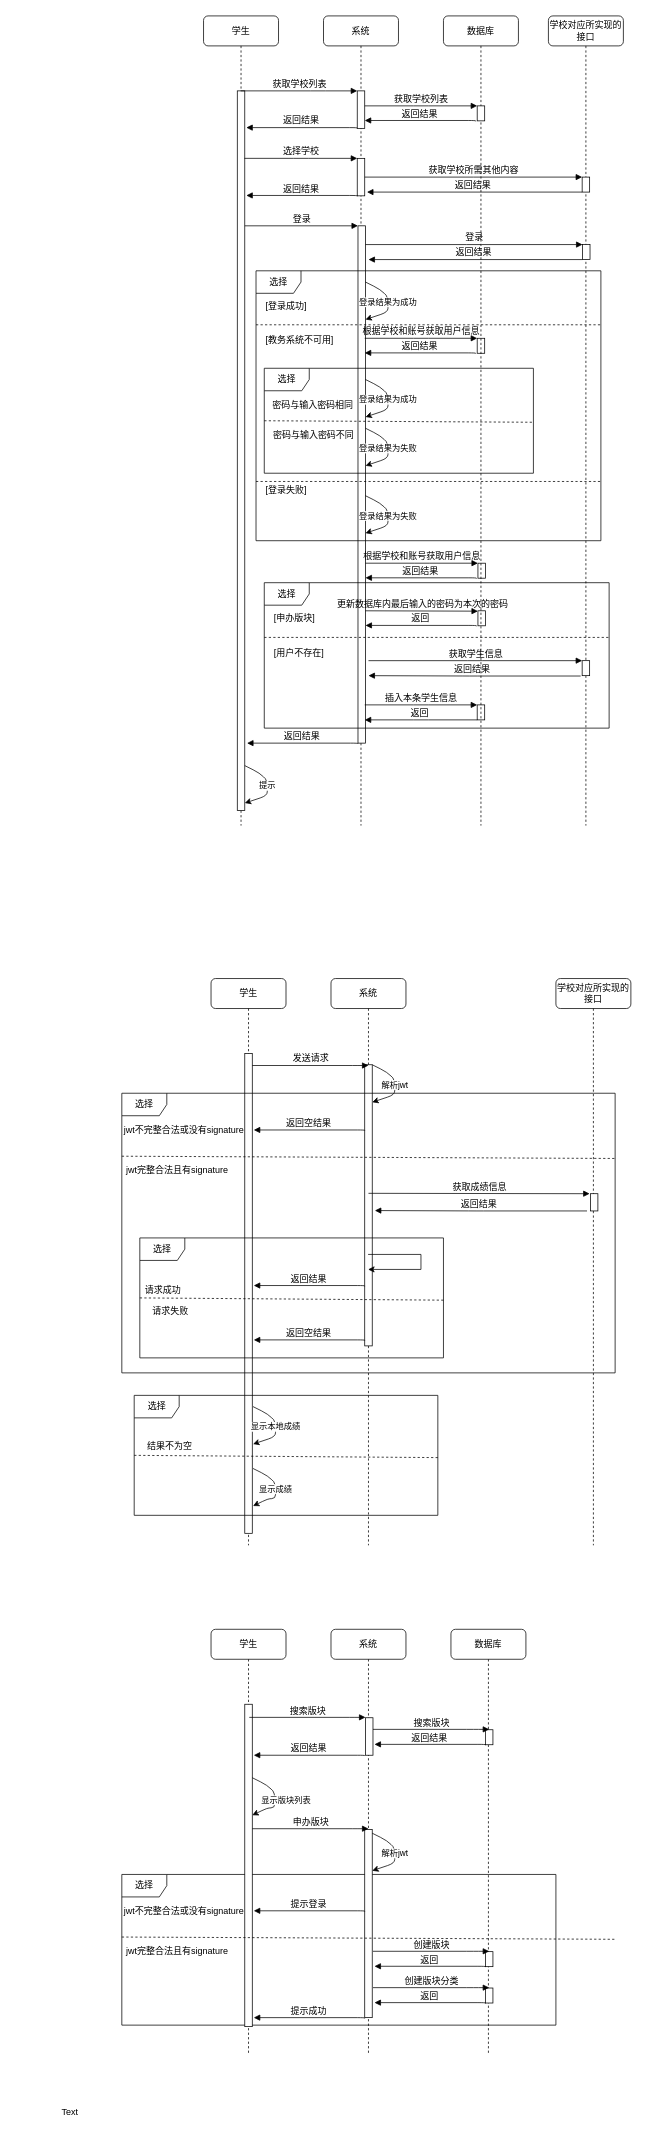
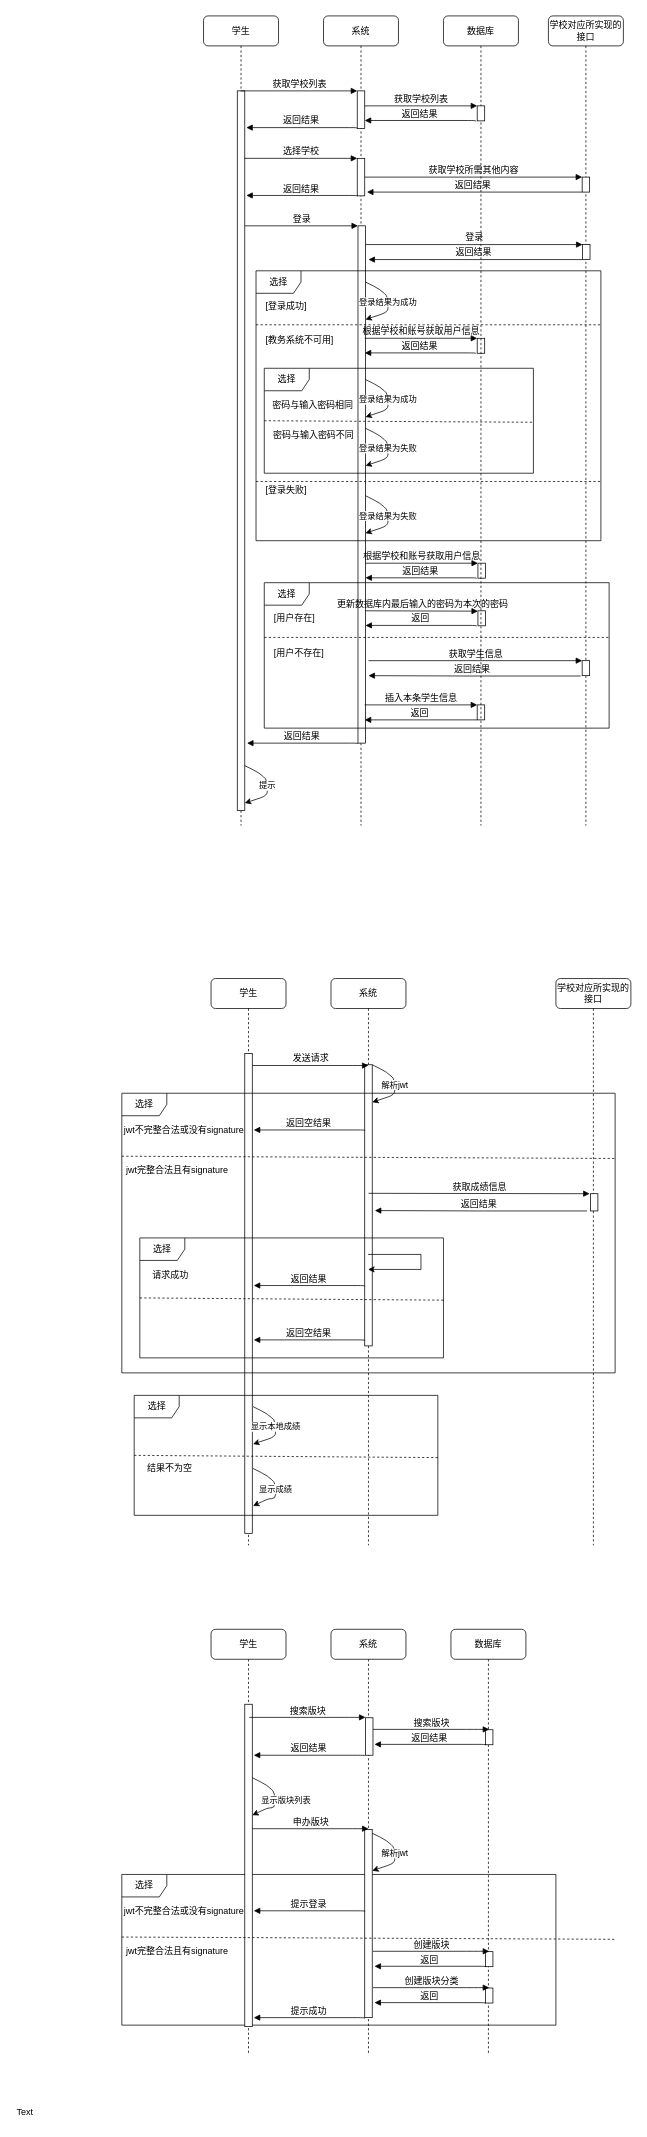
(297, 619) -> (297, 619)
(166, 1290) -> (174, 1275)
(174, 1311) -> none
(176, 1446) -> (176, 1469)
(75, 2113) -> (30, 2113)
